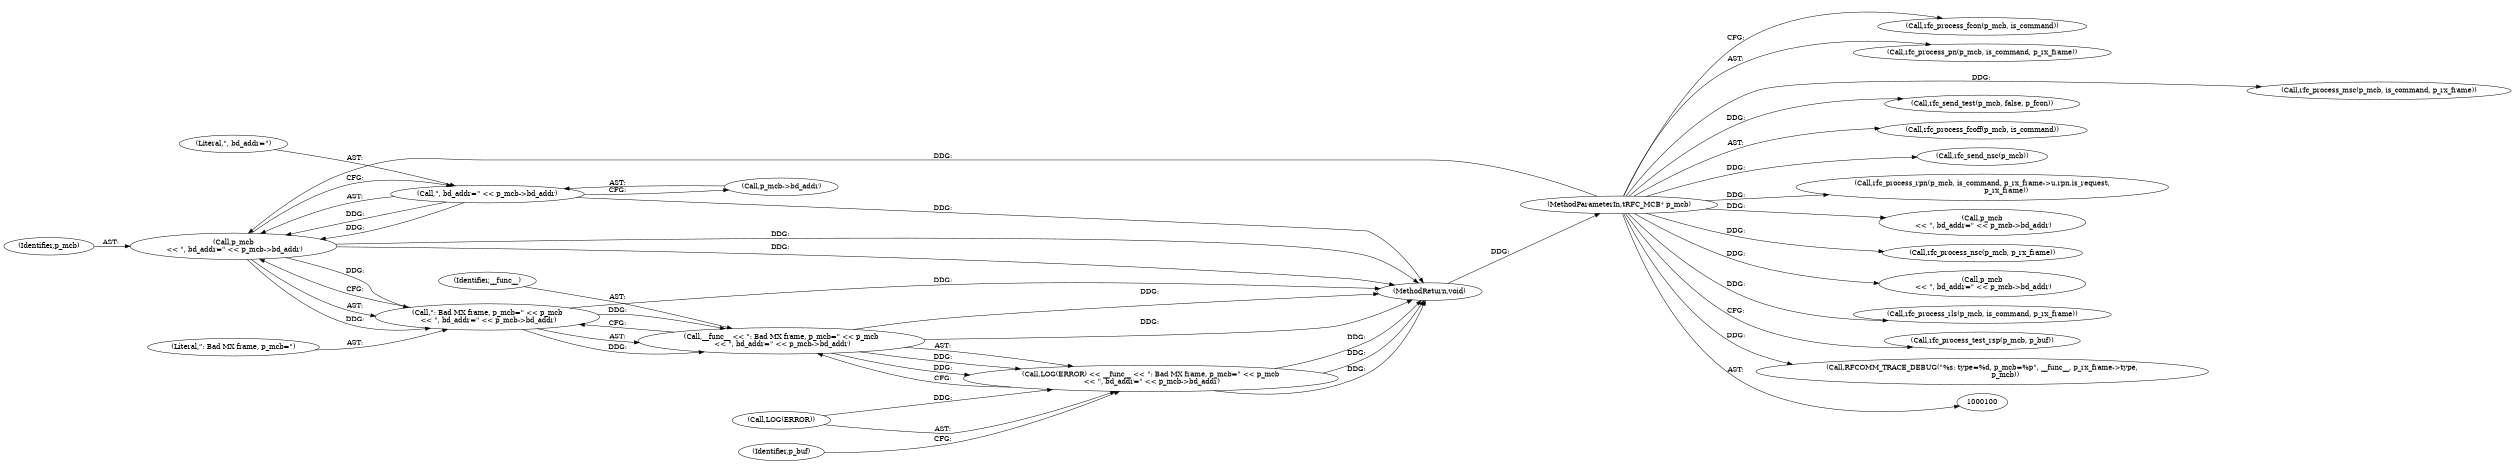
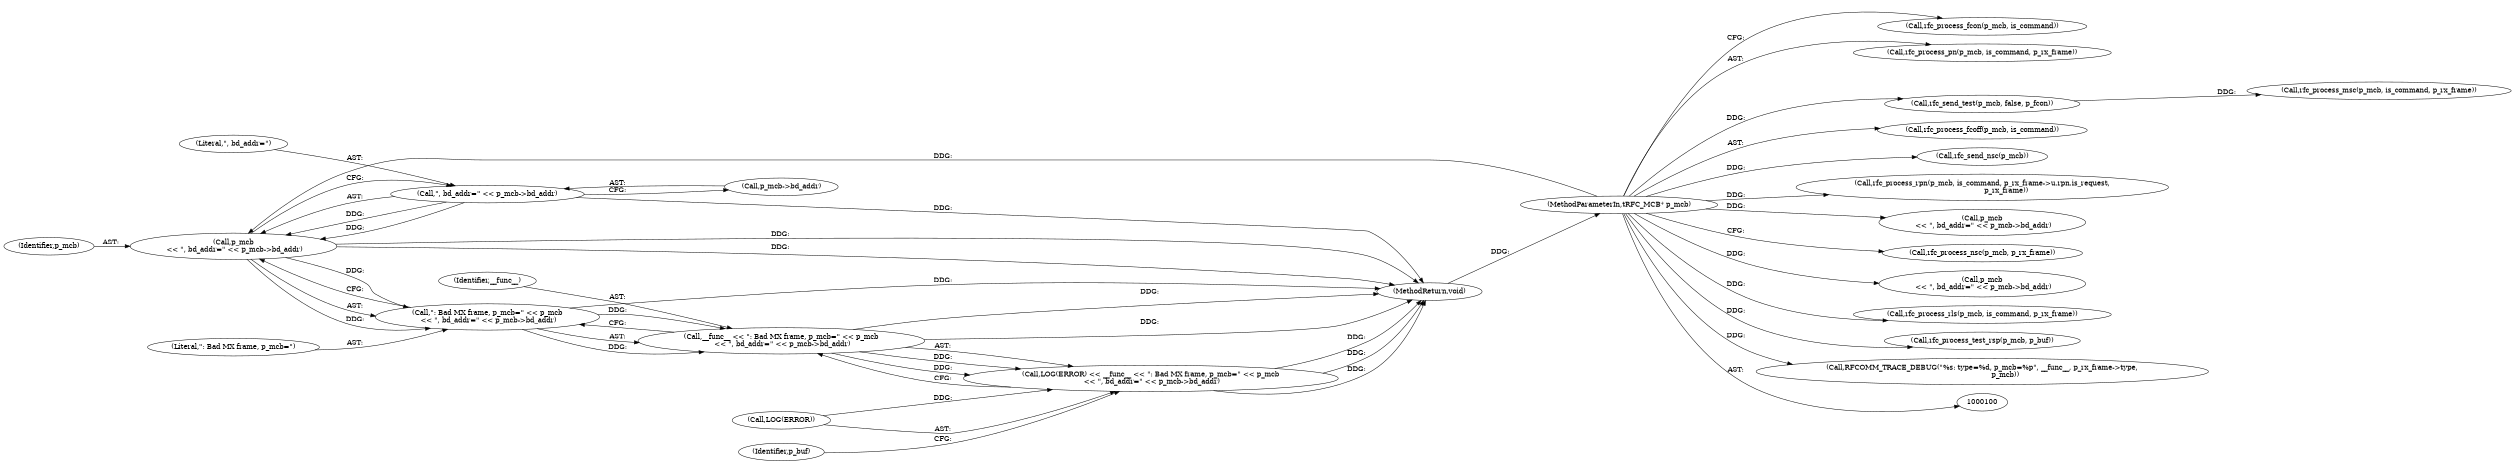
(1921, 81) -> (2165, 98)
(1737, 231) -> (1737, 231)
(1737, 311) -> (1737, 311)
